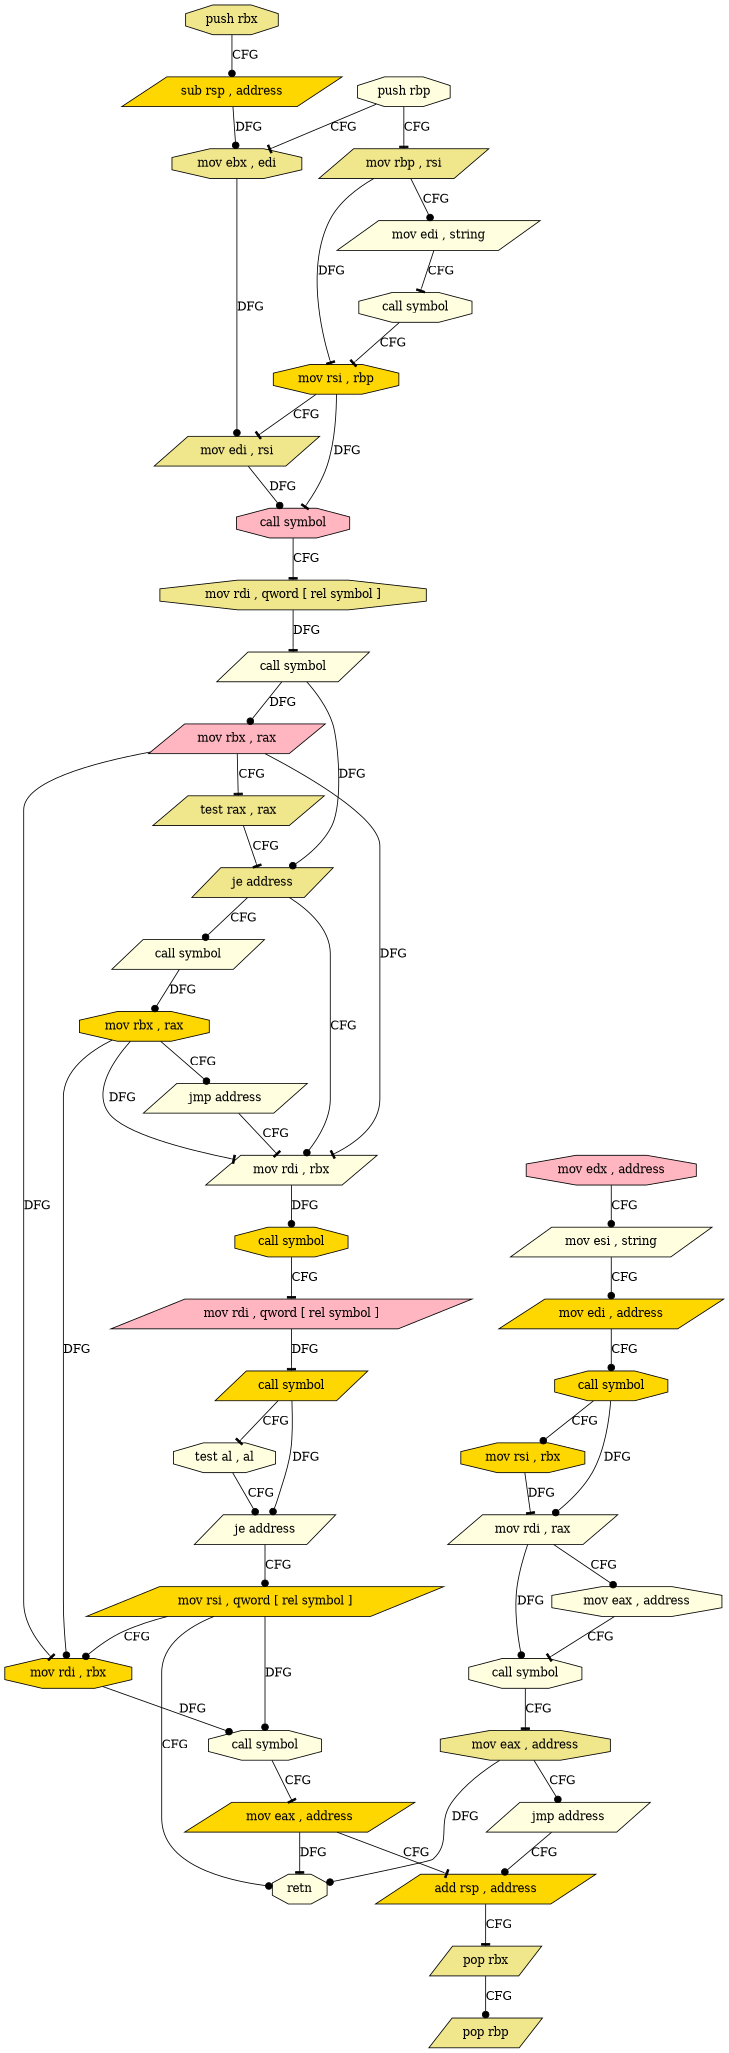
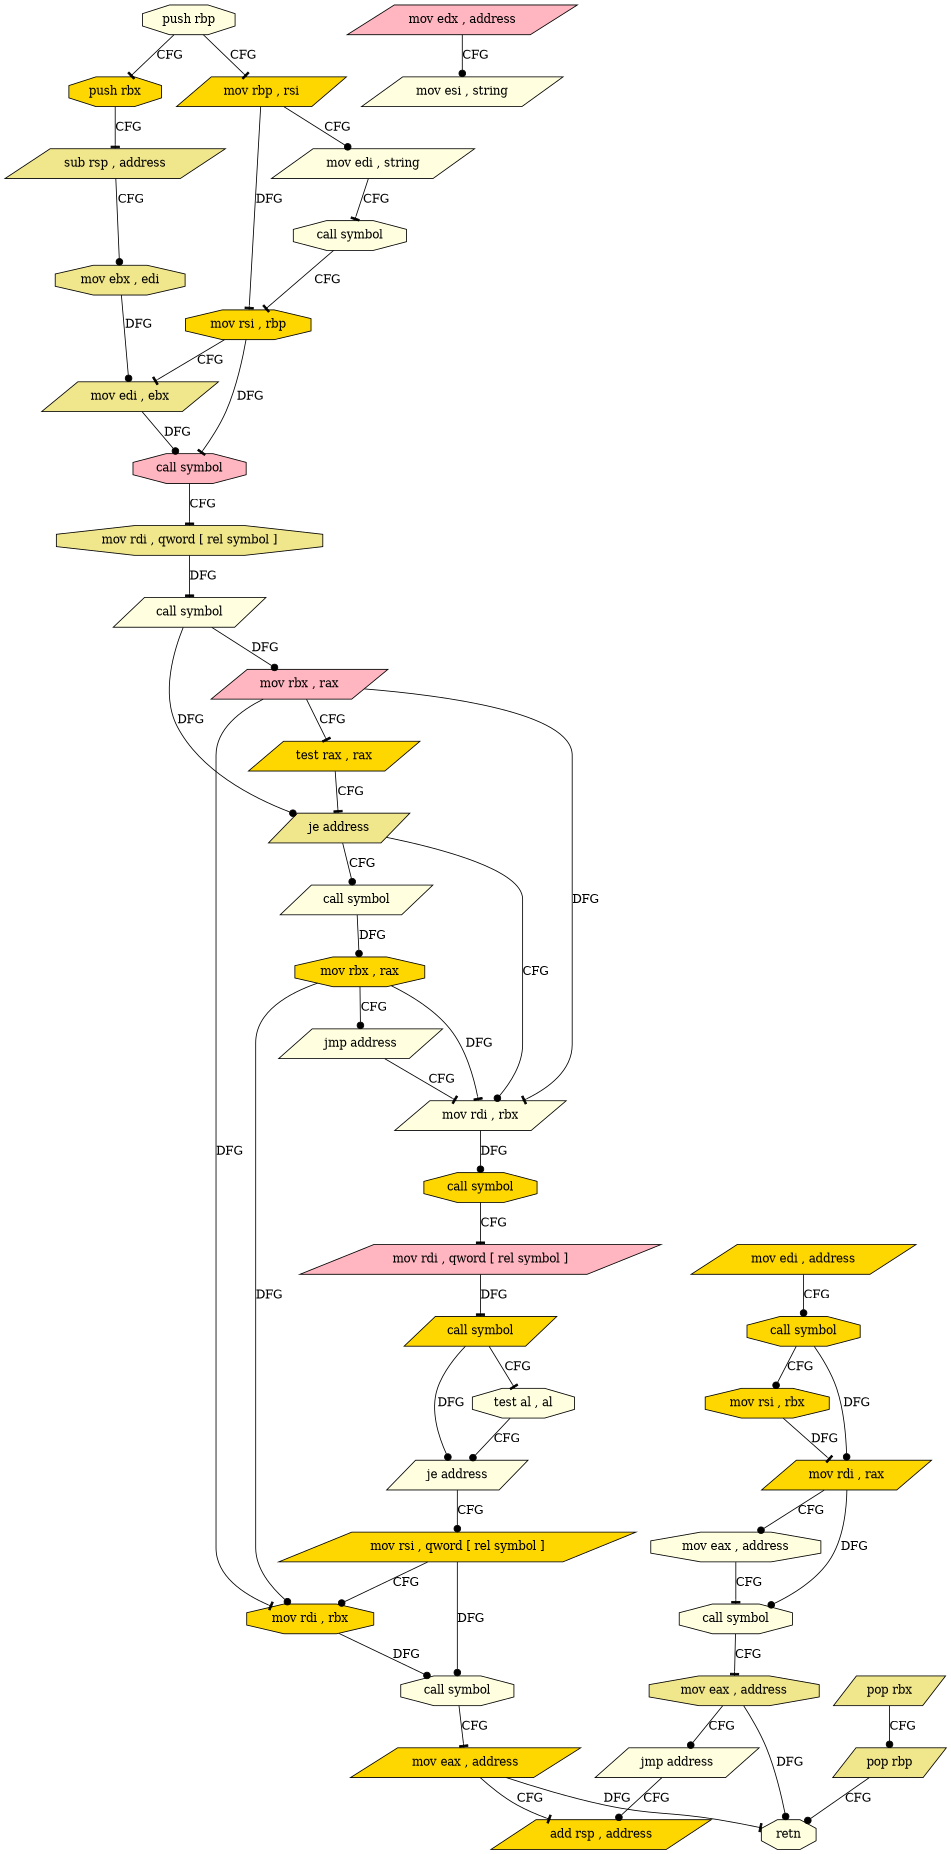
(232, 20) -> (115, 92)
(232, 52) -> (115, 126)
(232, 92) -> (115, 164)
(324, 126) -> (154, 54)
(249, 128) -> (131, 200)
(404, 164) -> (261, 92)
(237, 451) -> (130, 397)
(239, 811) -> (334, 756)
(611, 1170) -> (462, 20)
(611, 1275) -> none
(533, 1530) -> (847, 1475)
(162, 1772) -> (840, 1798)
(486, 1923) -> none
